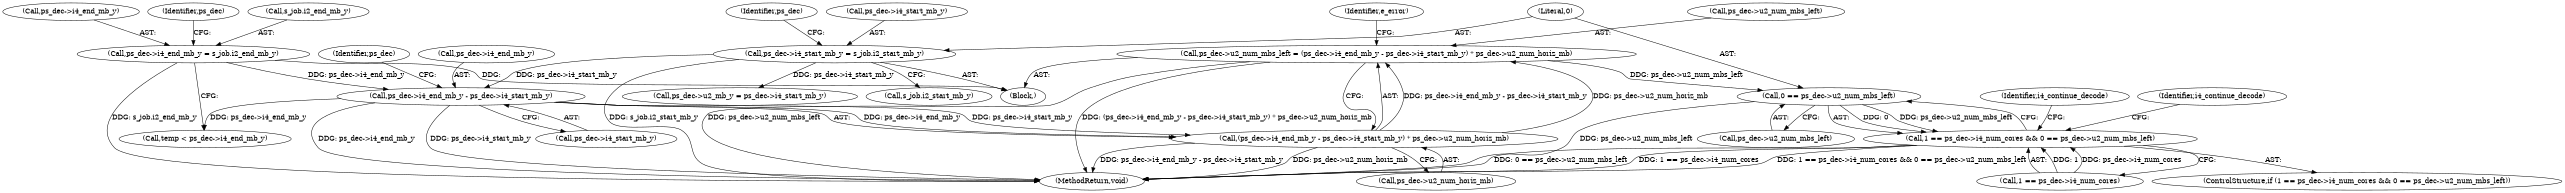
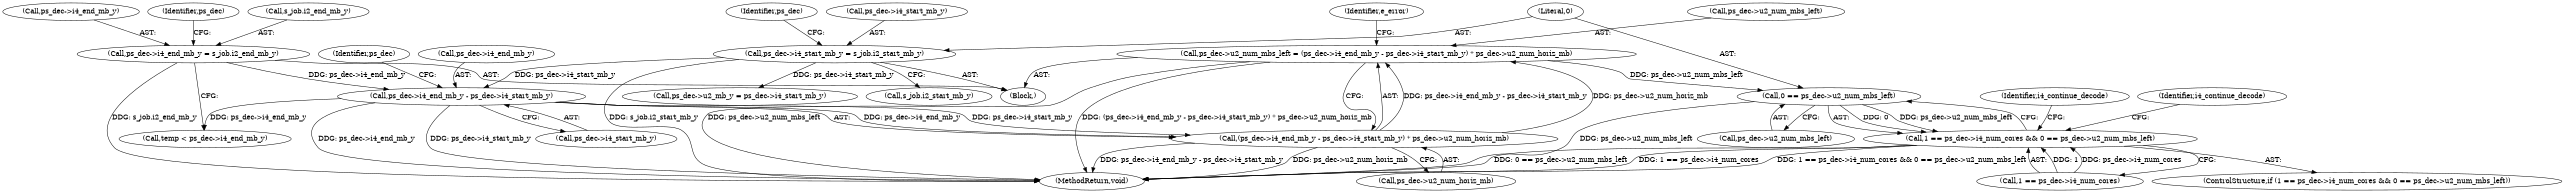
(492, 75) -> (492, 75)
